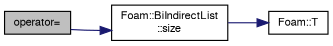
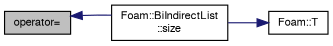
(85, 30) -> (97, 15)
